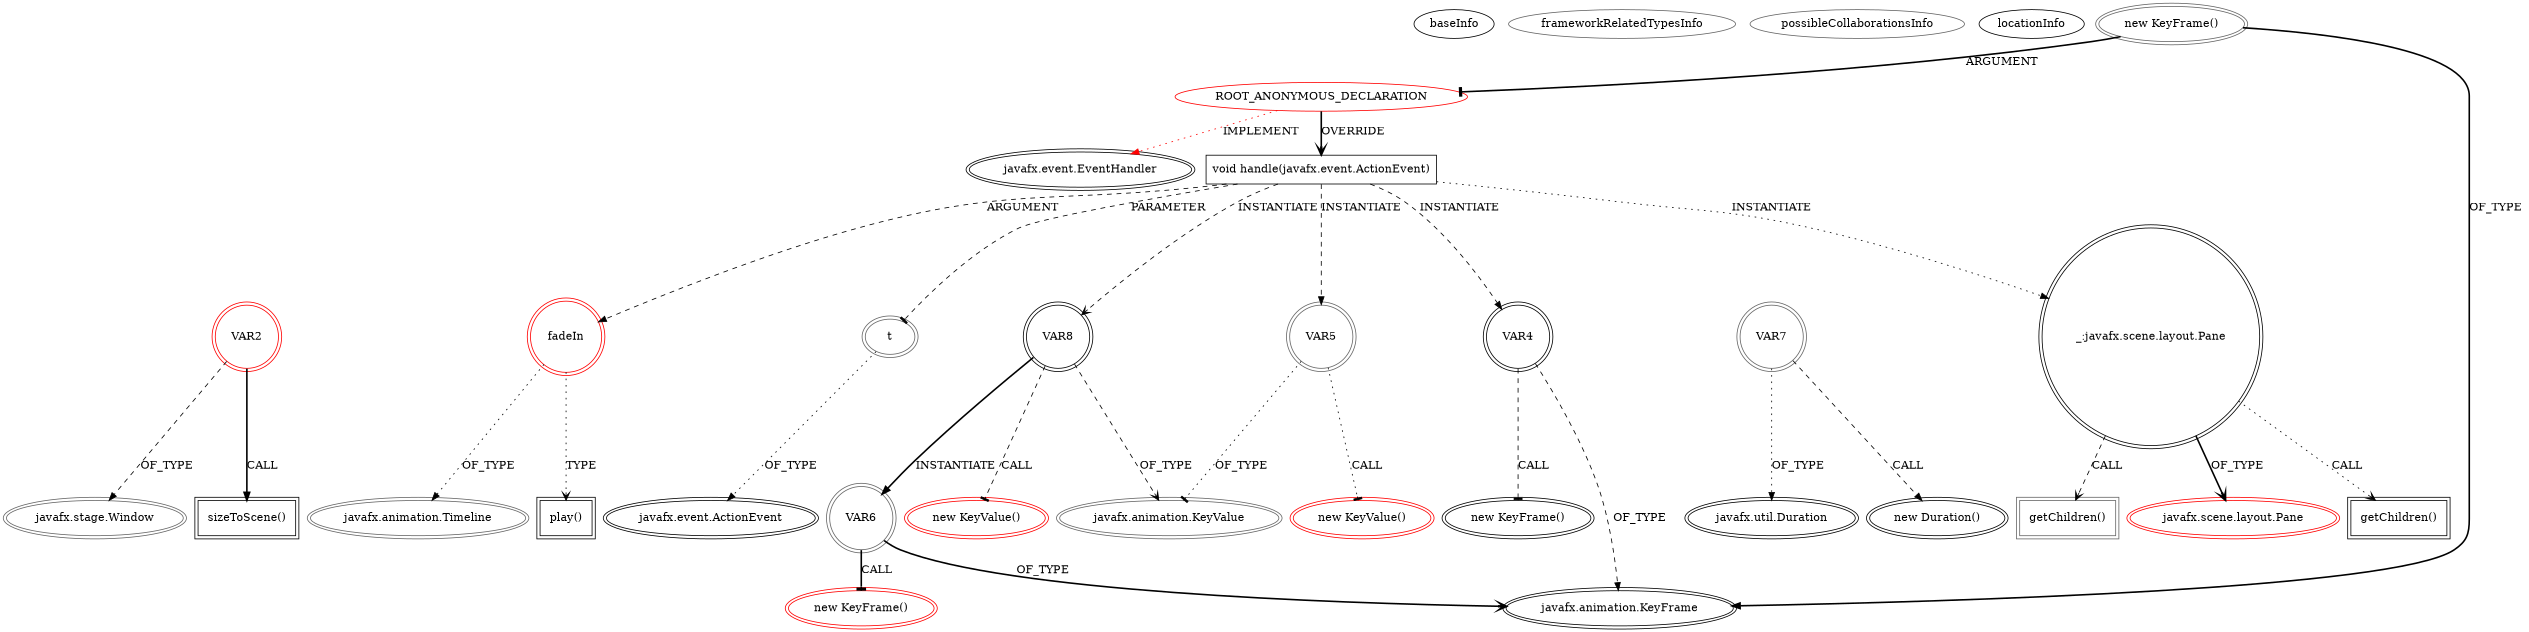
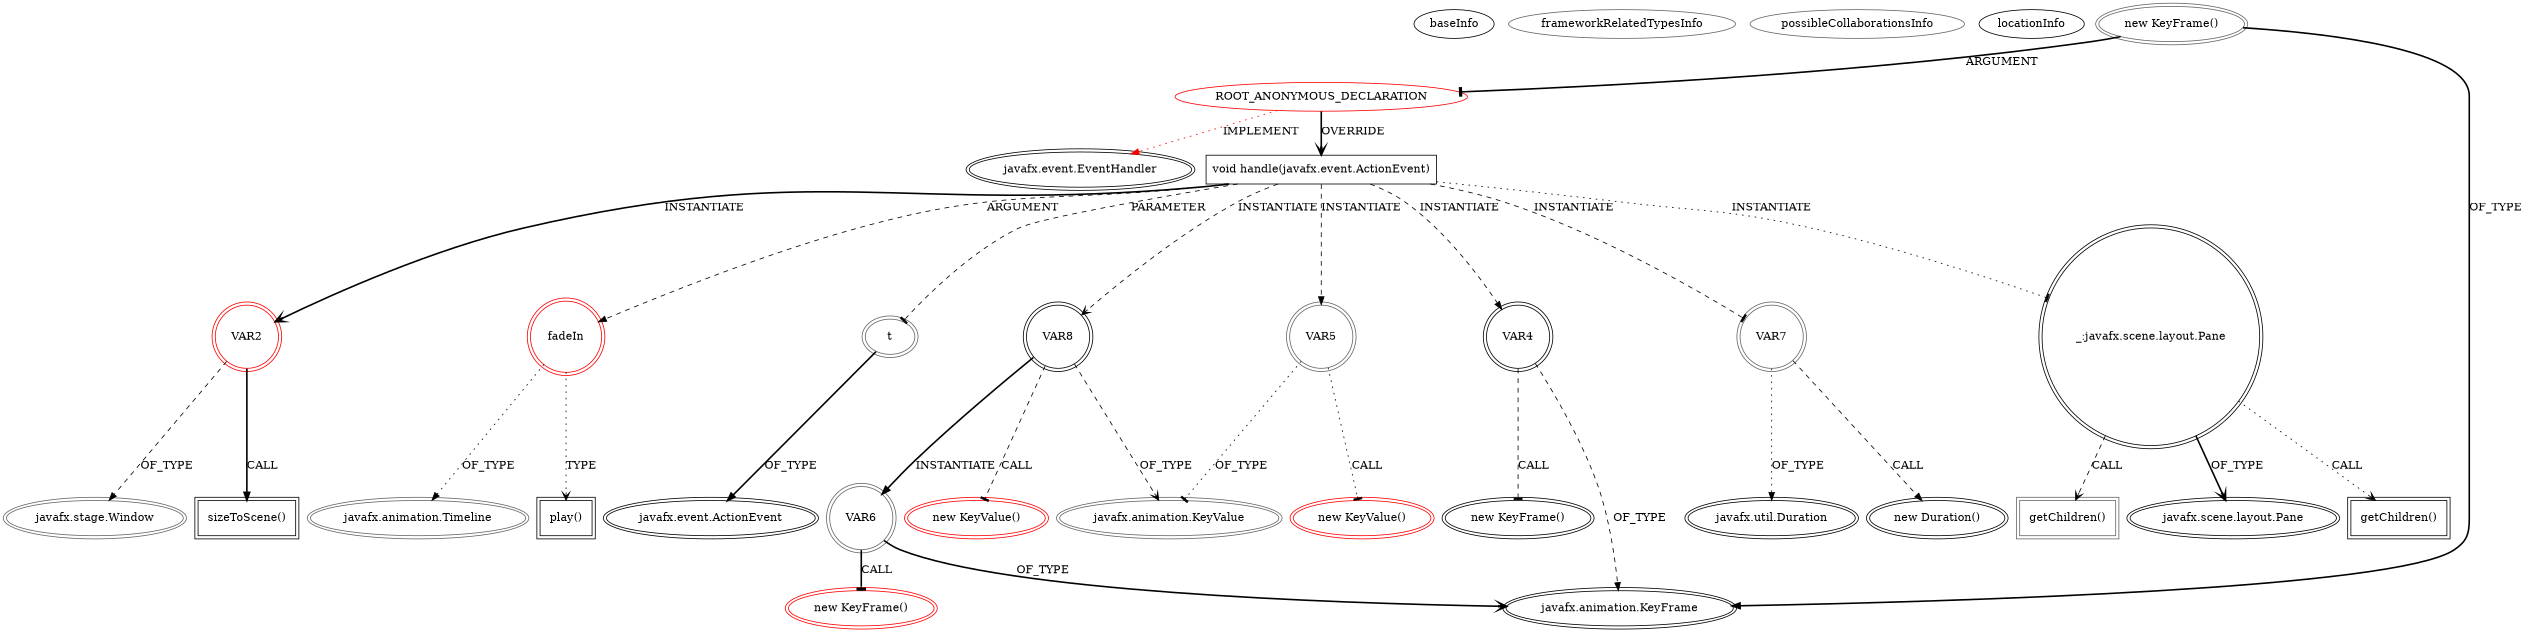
none -> (746, 195)
(1745, 216) -> (1745, 216)
none -> (1592, 237)
(805, 423) -> (805, 423)
(2233, 518) -> (2233, 518)
